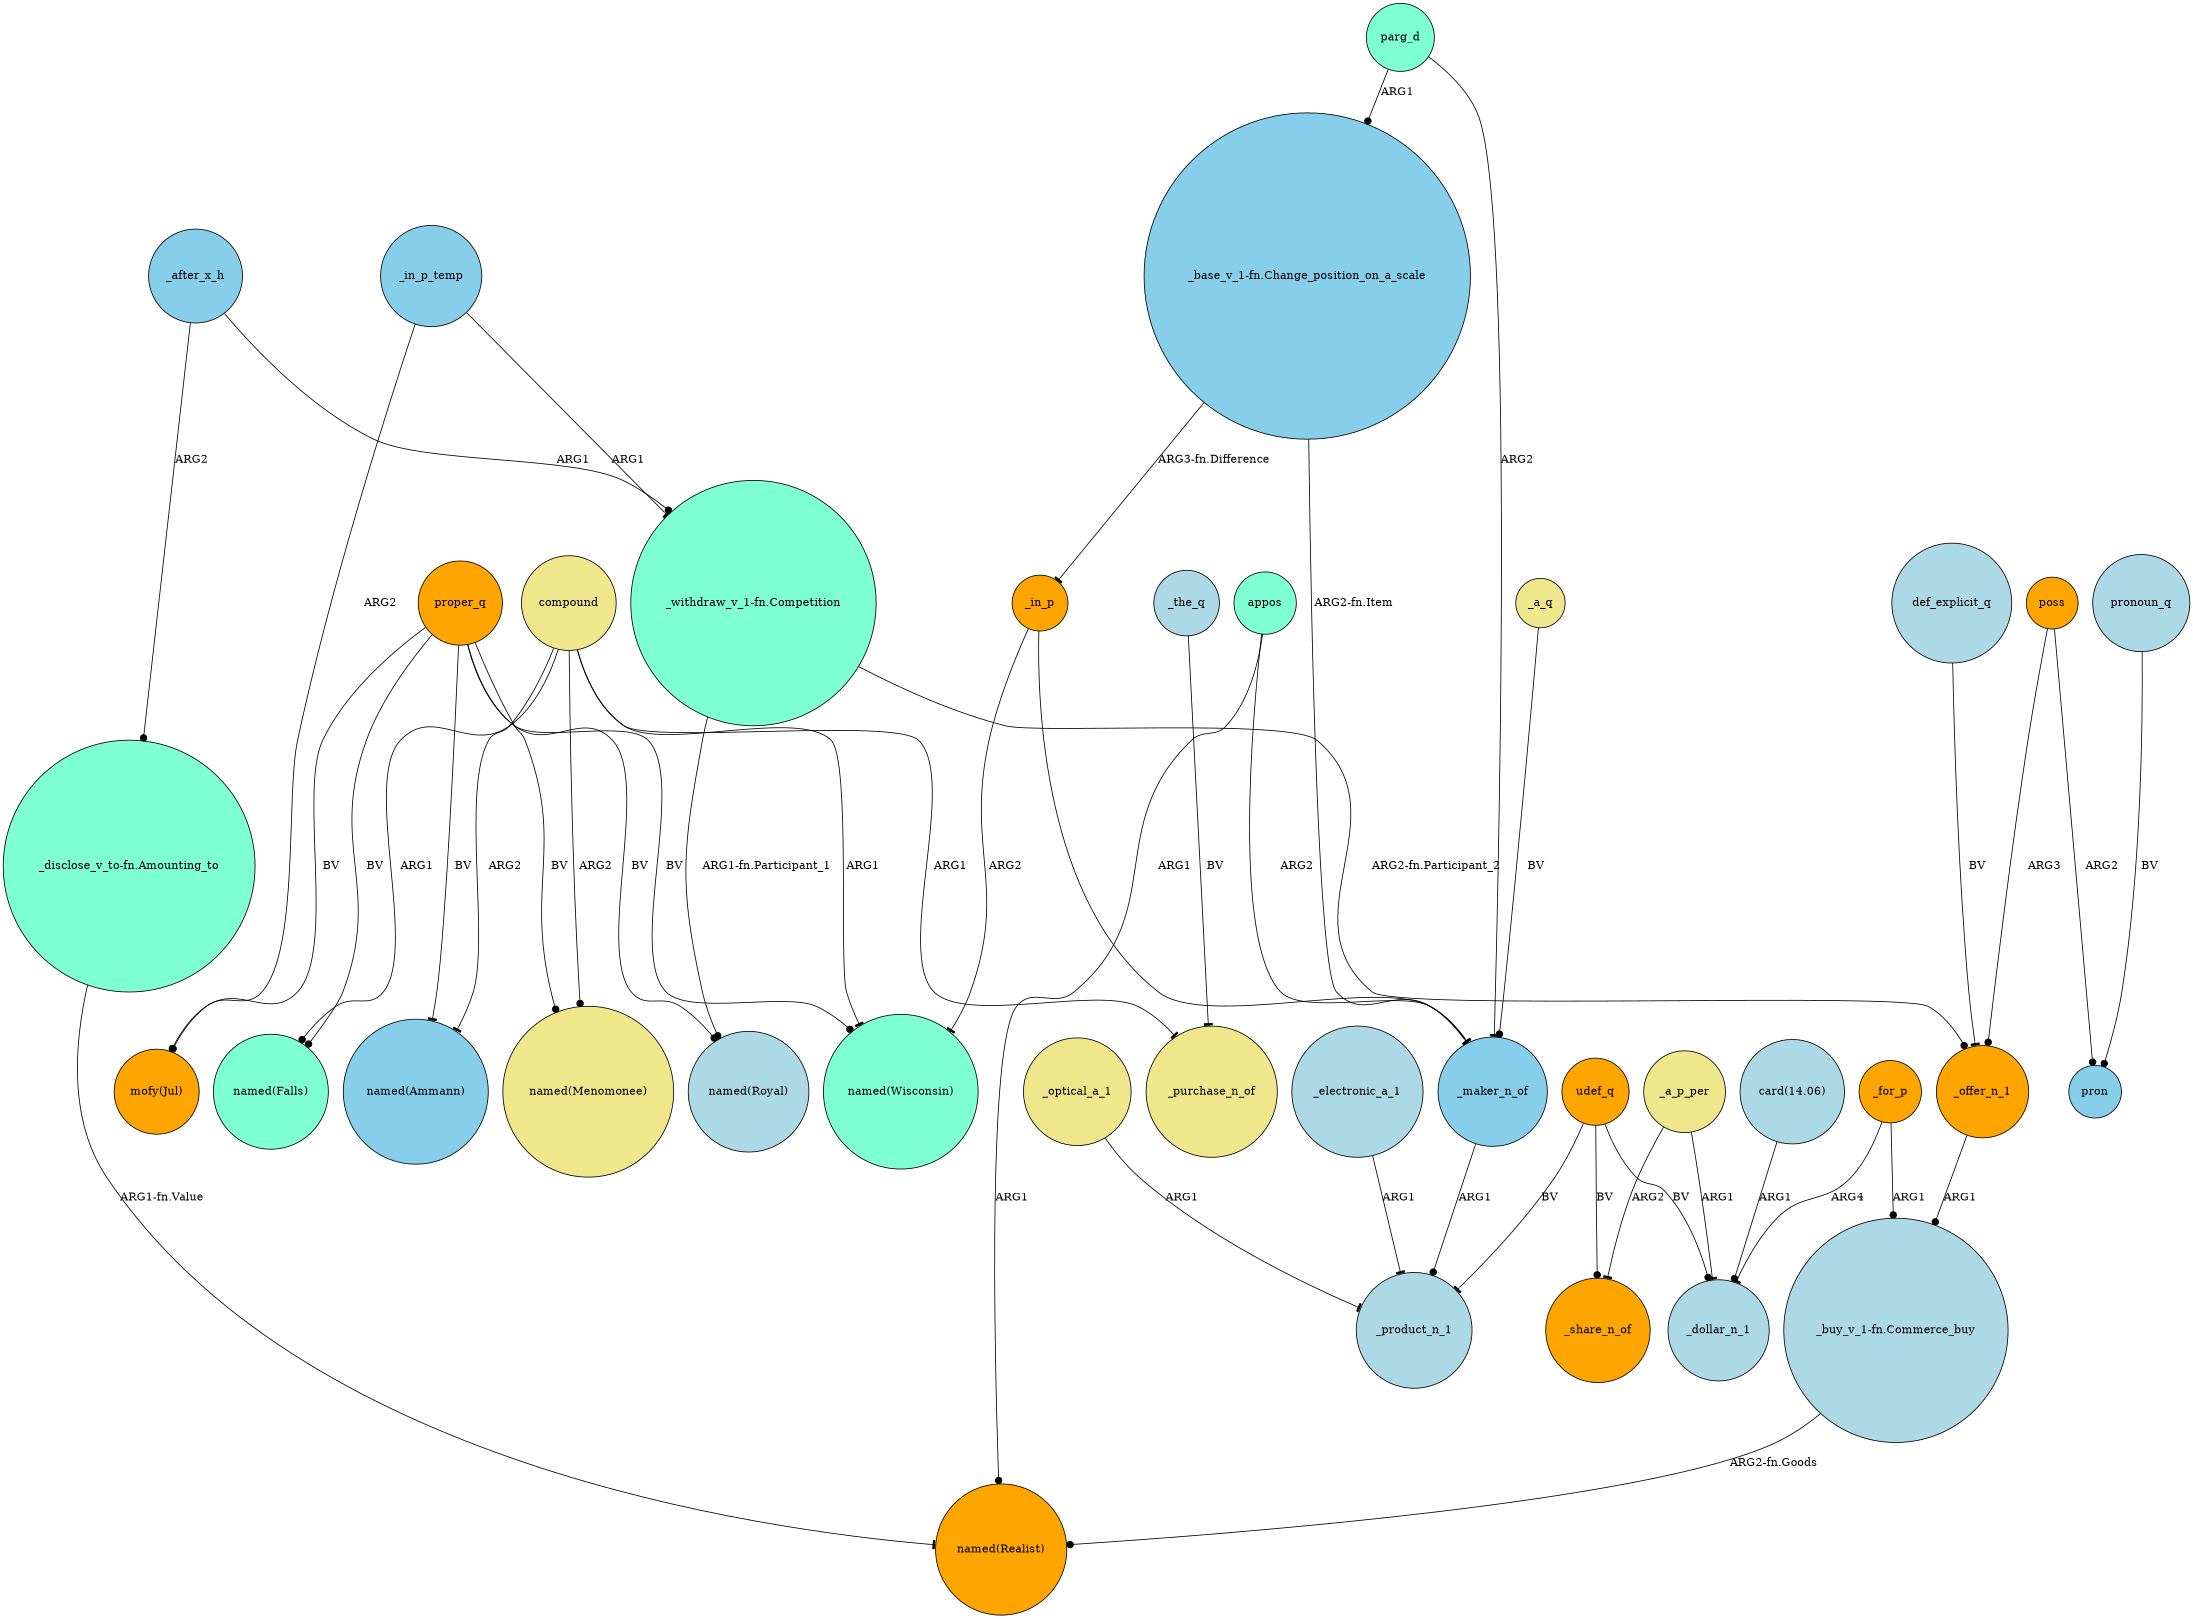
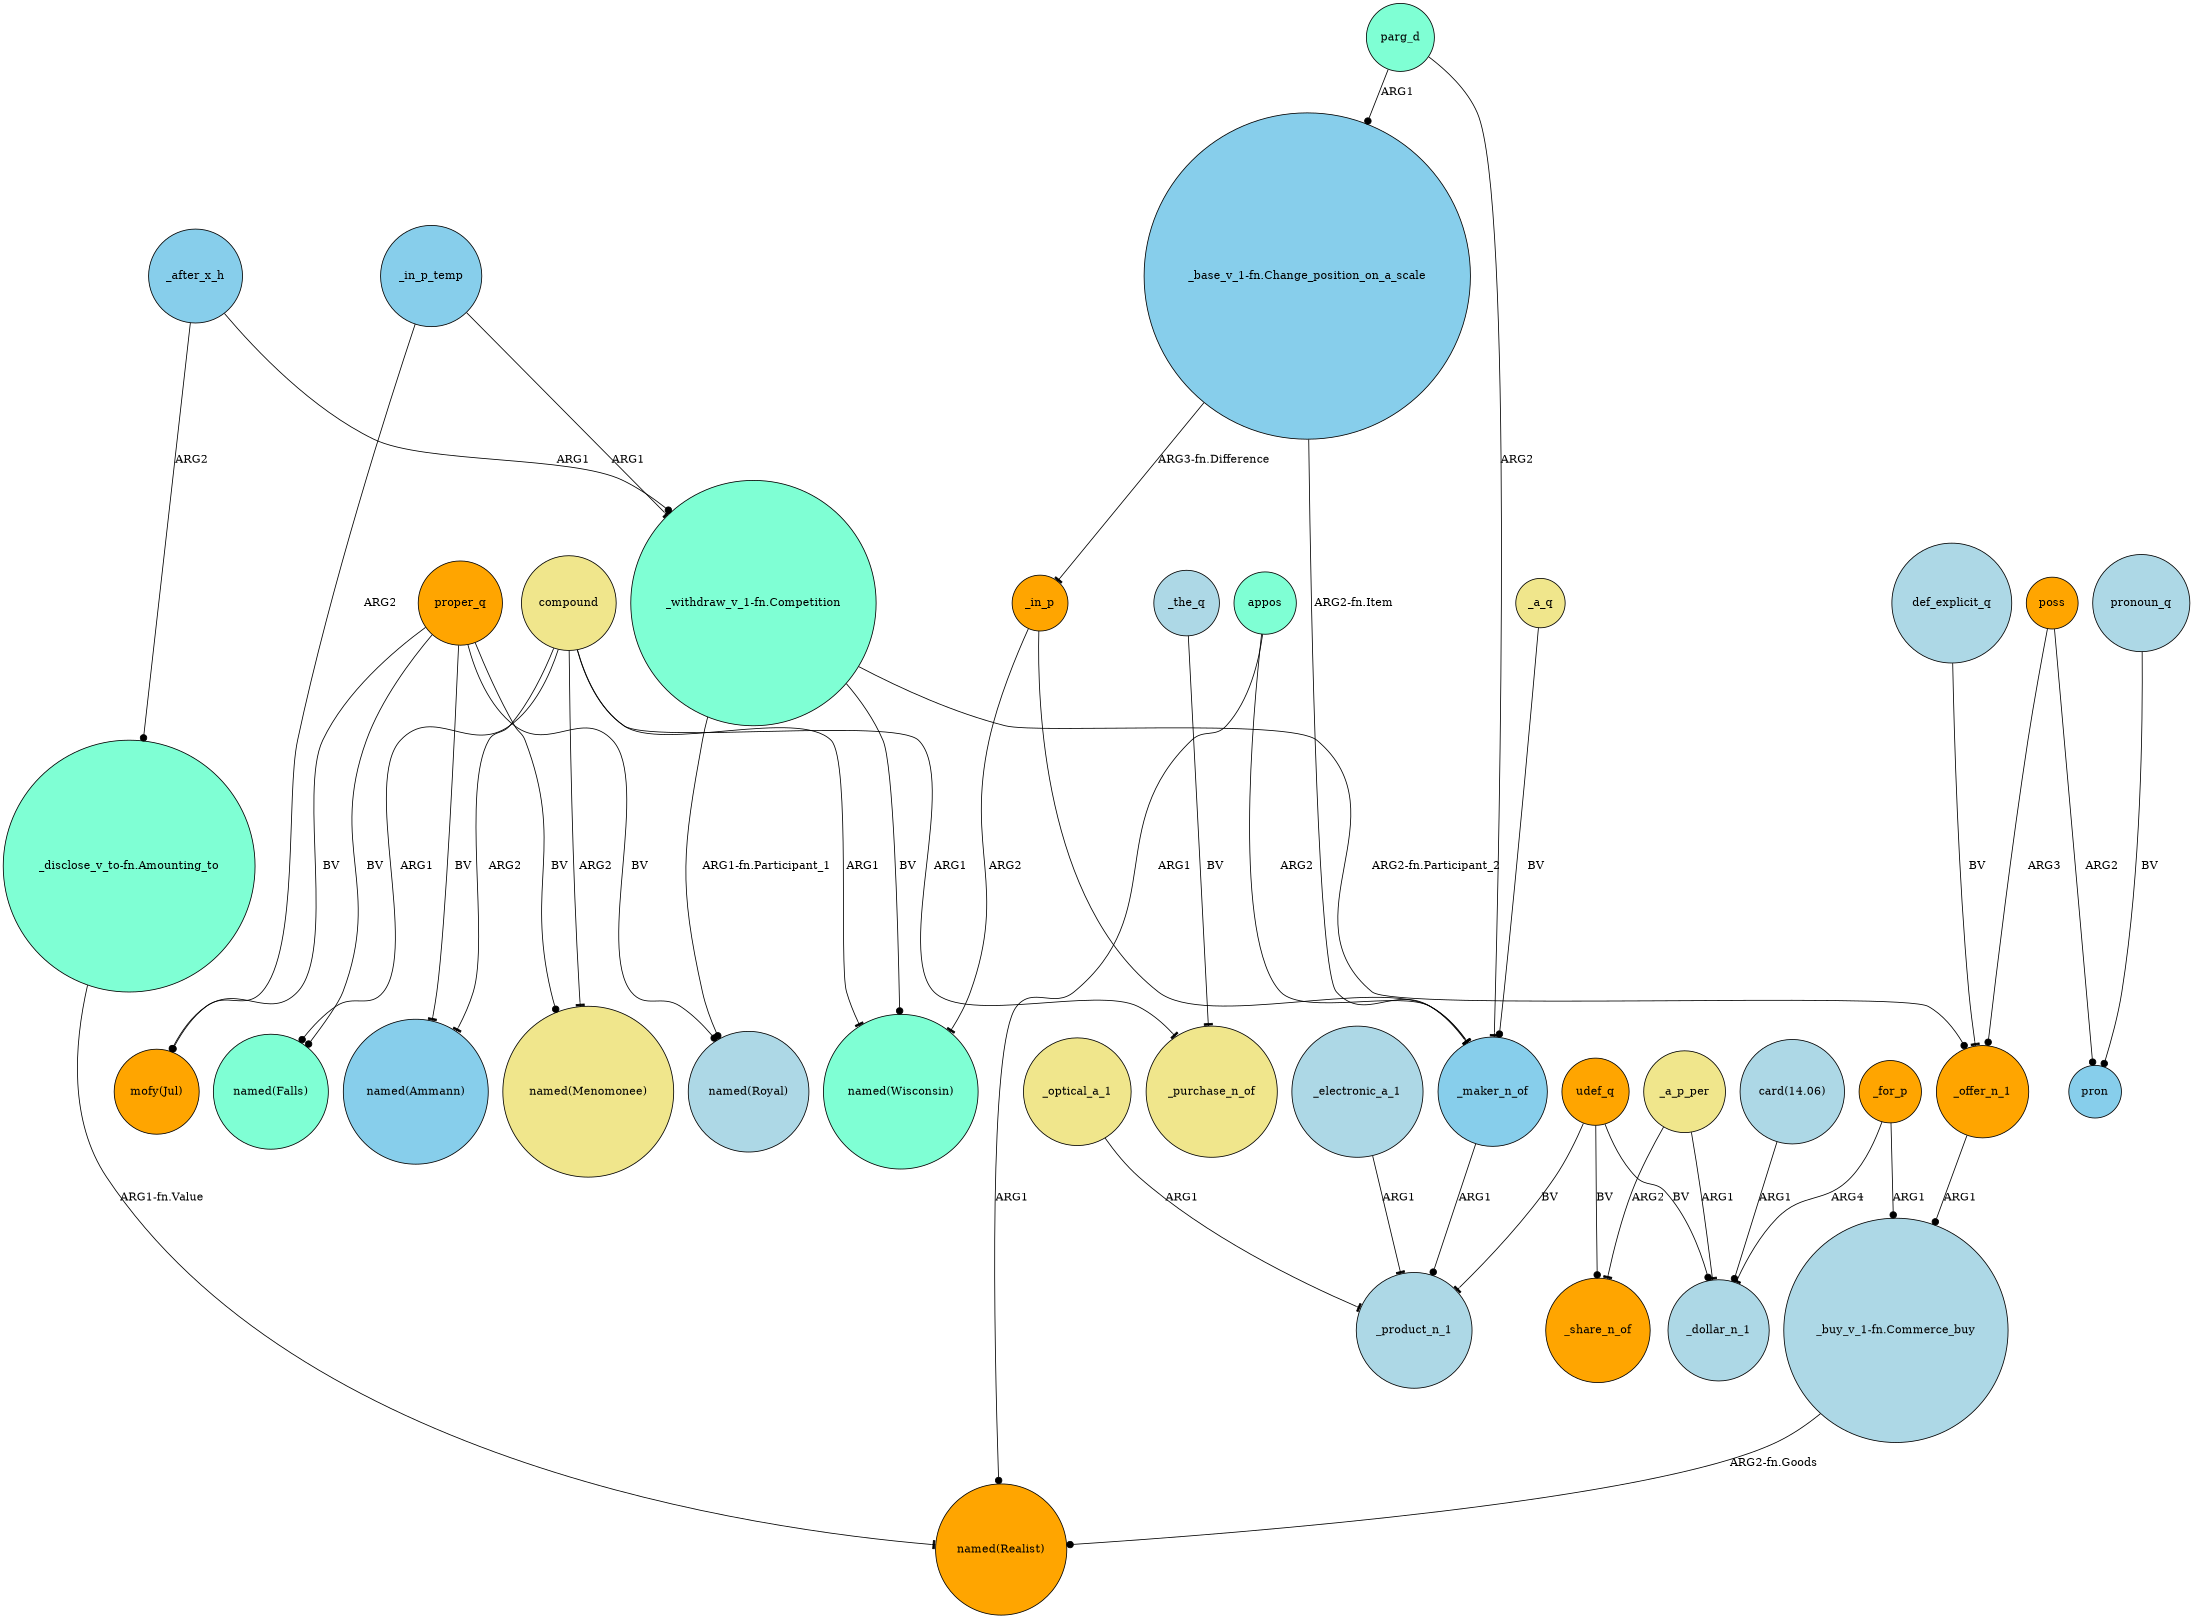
(573, 827) -> (573, 827)
(659, 846) -> (894, 840)
